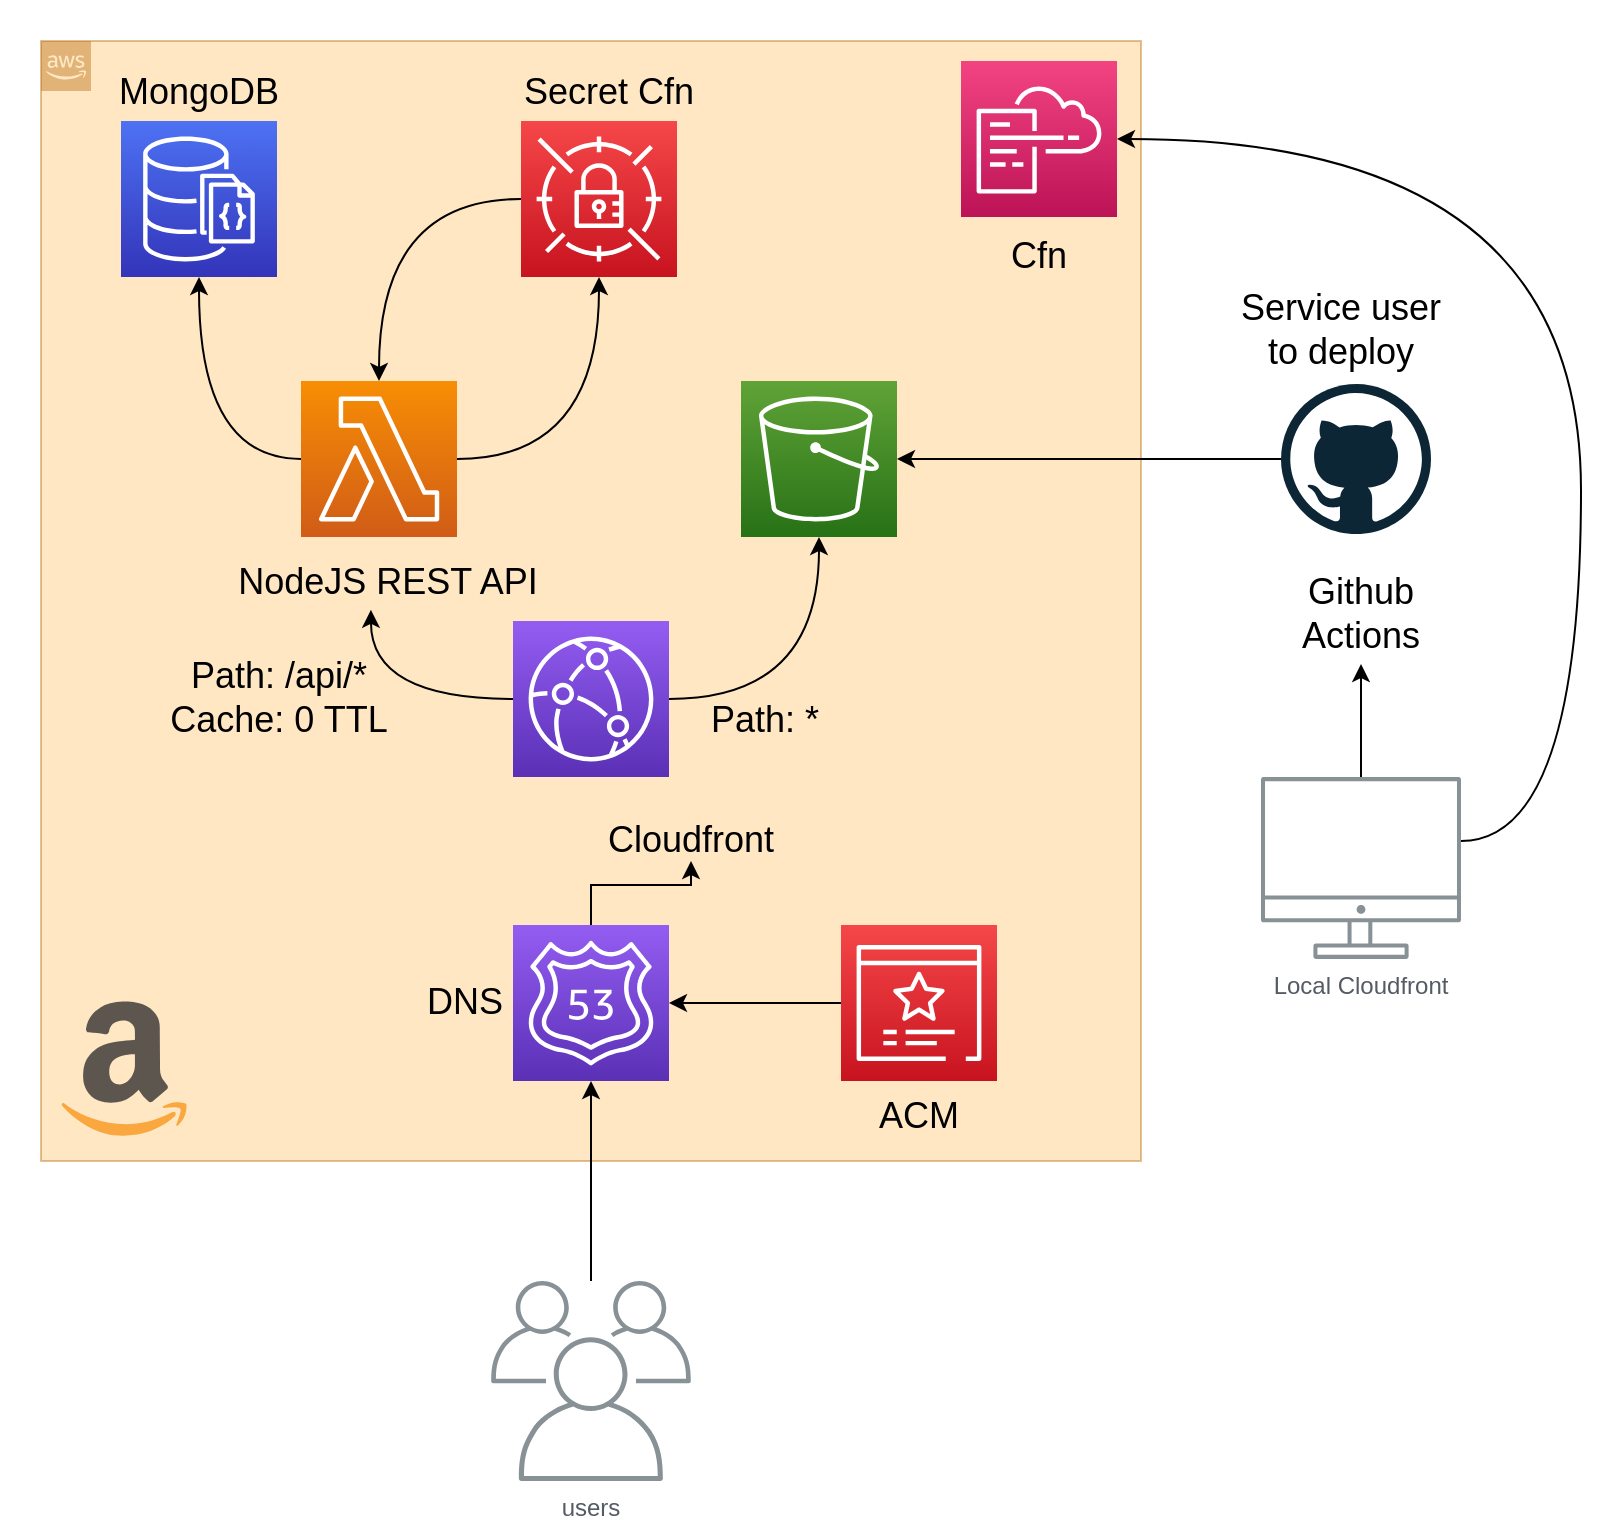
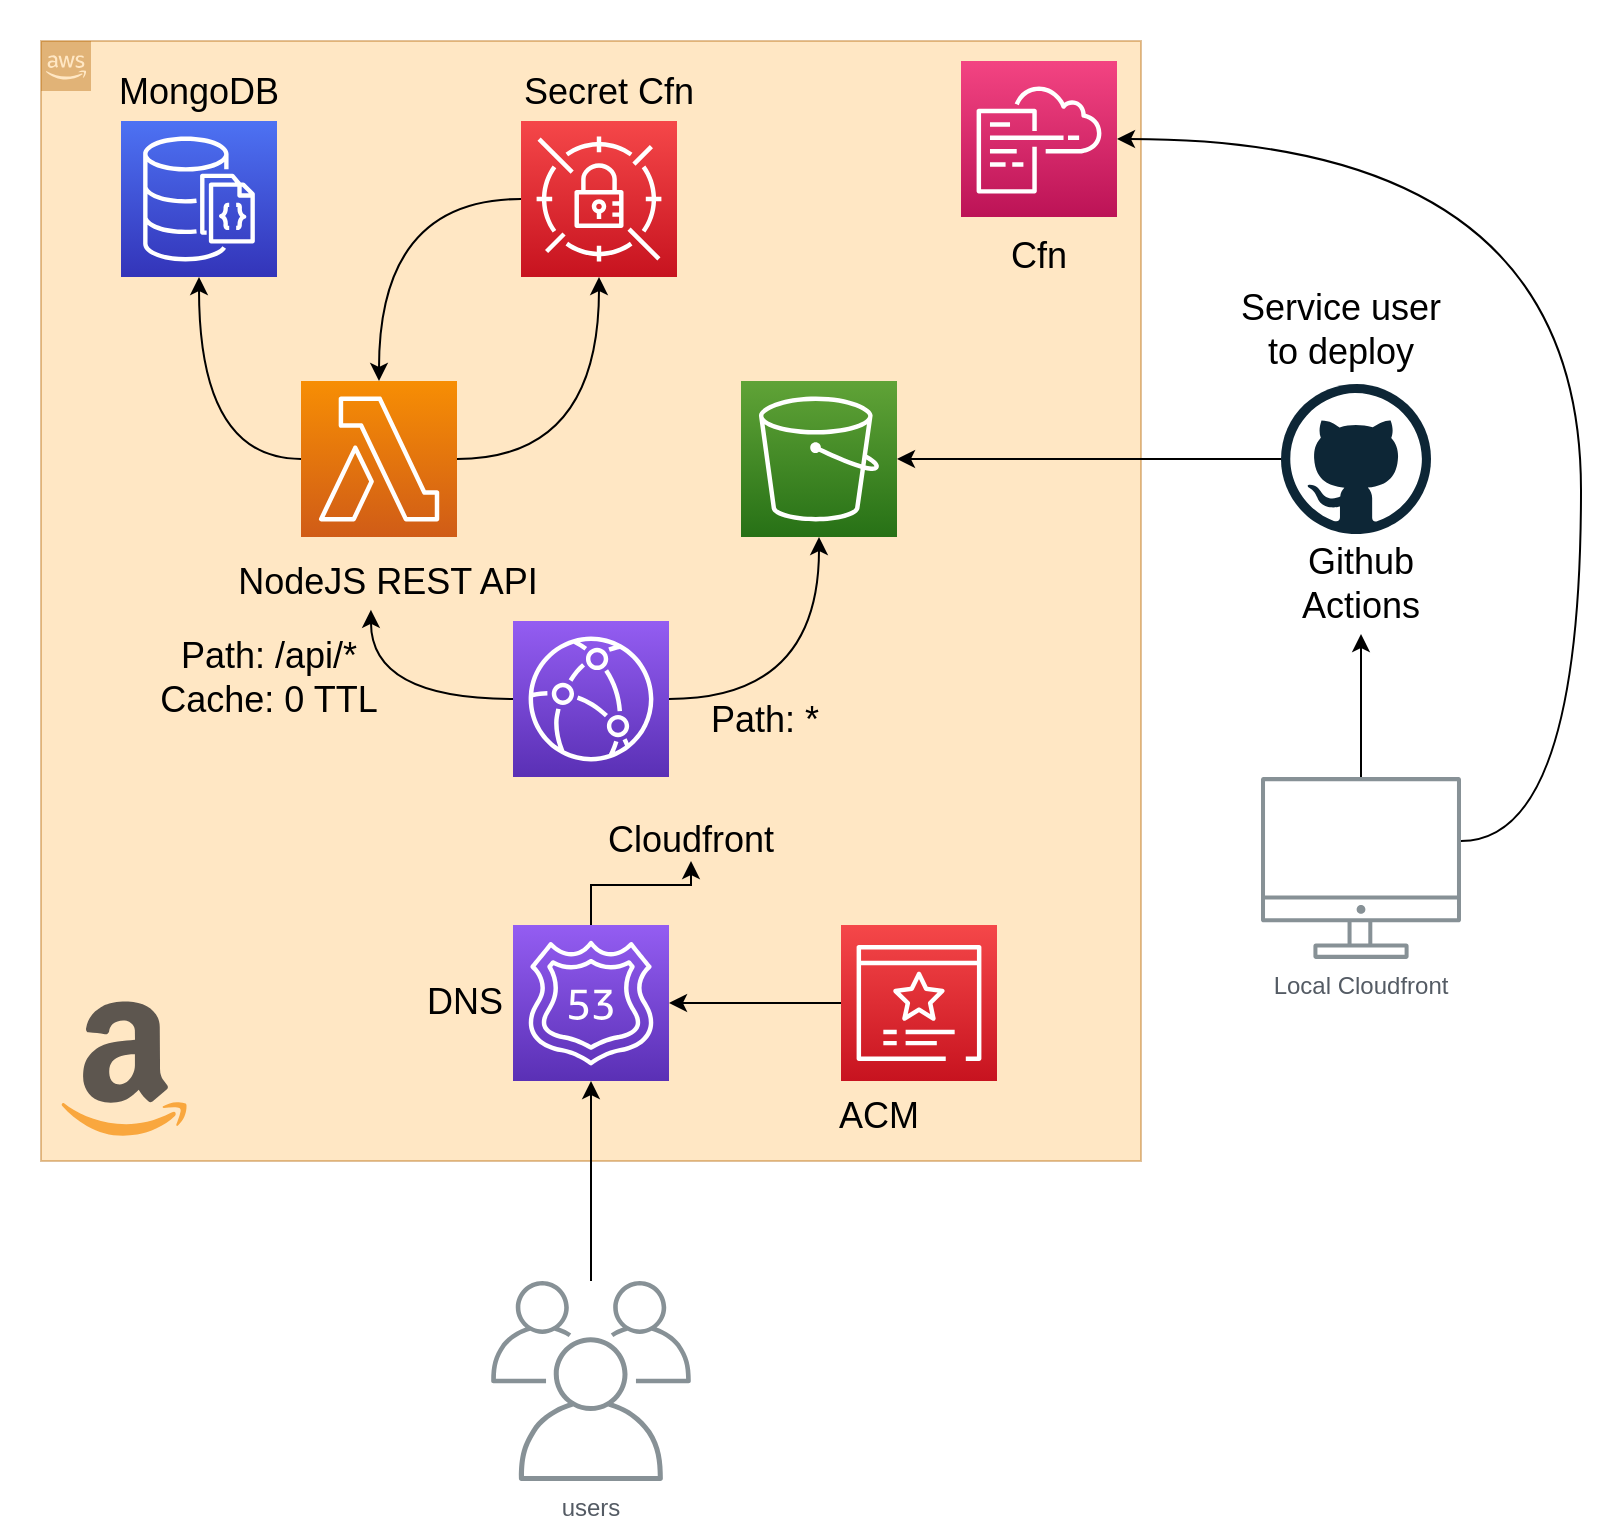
(1361, 614) -> (1361, 584)
(280, 699) -> (270, 679)
(919, 1117) -> (879, 1117)
